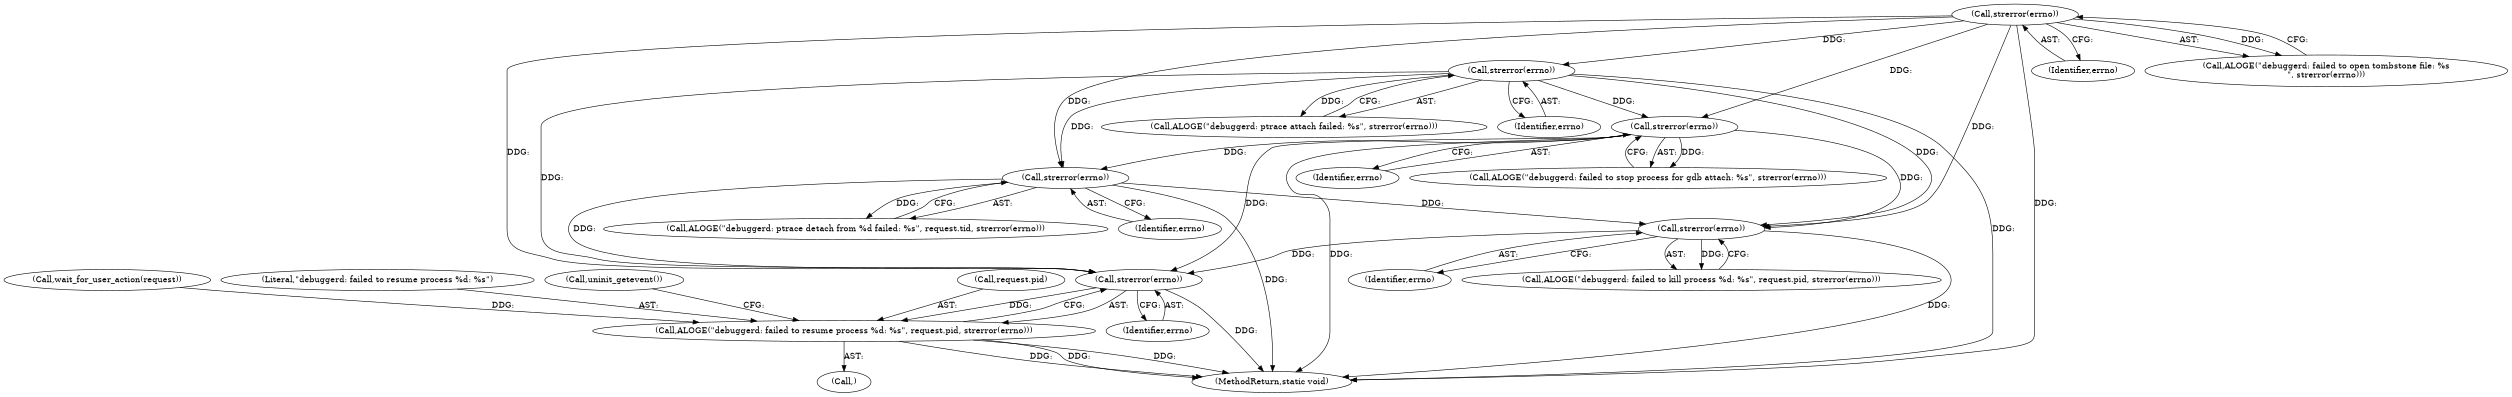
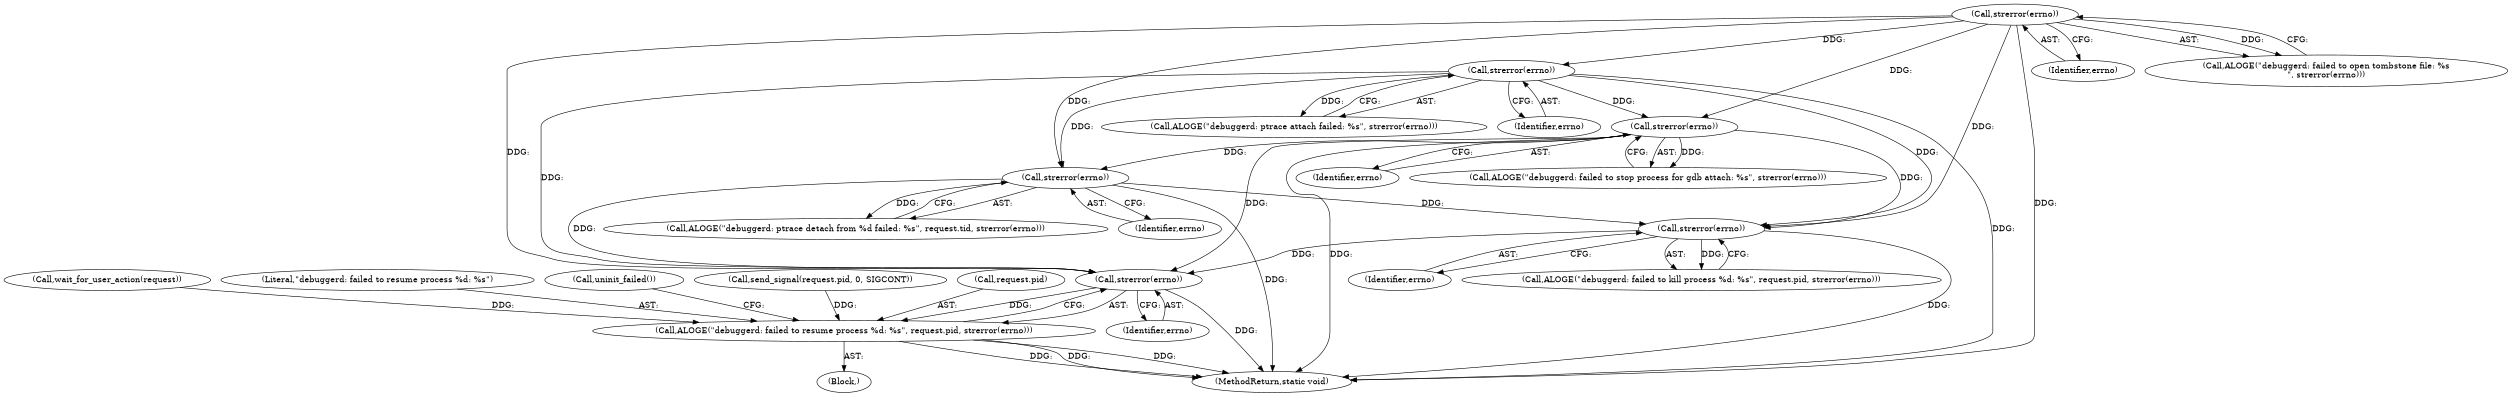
(614, 280) -> (614, 280)
none -> (821, 280)
(844, 382) -> (844, 382)
